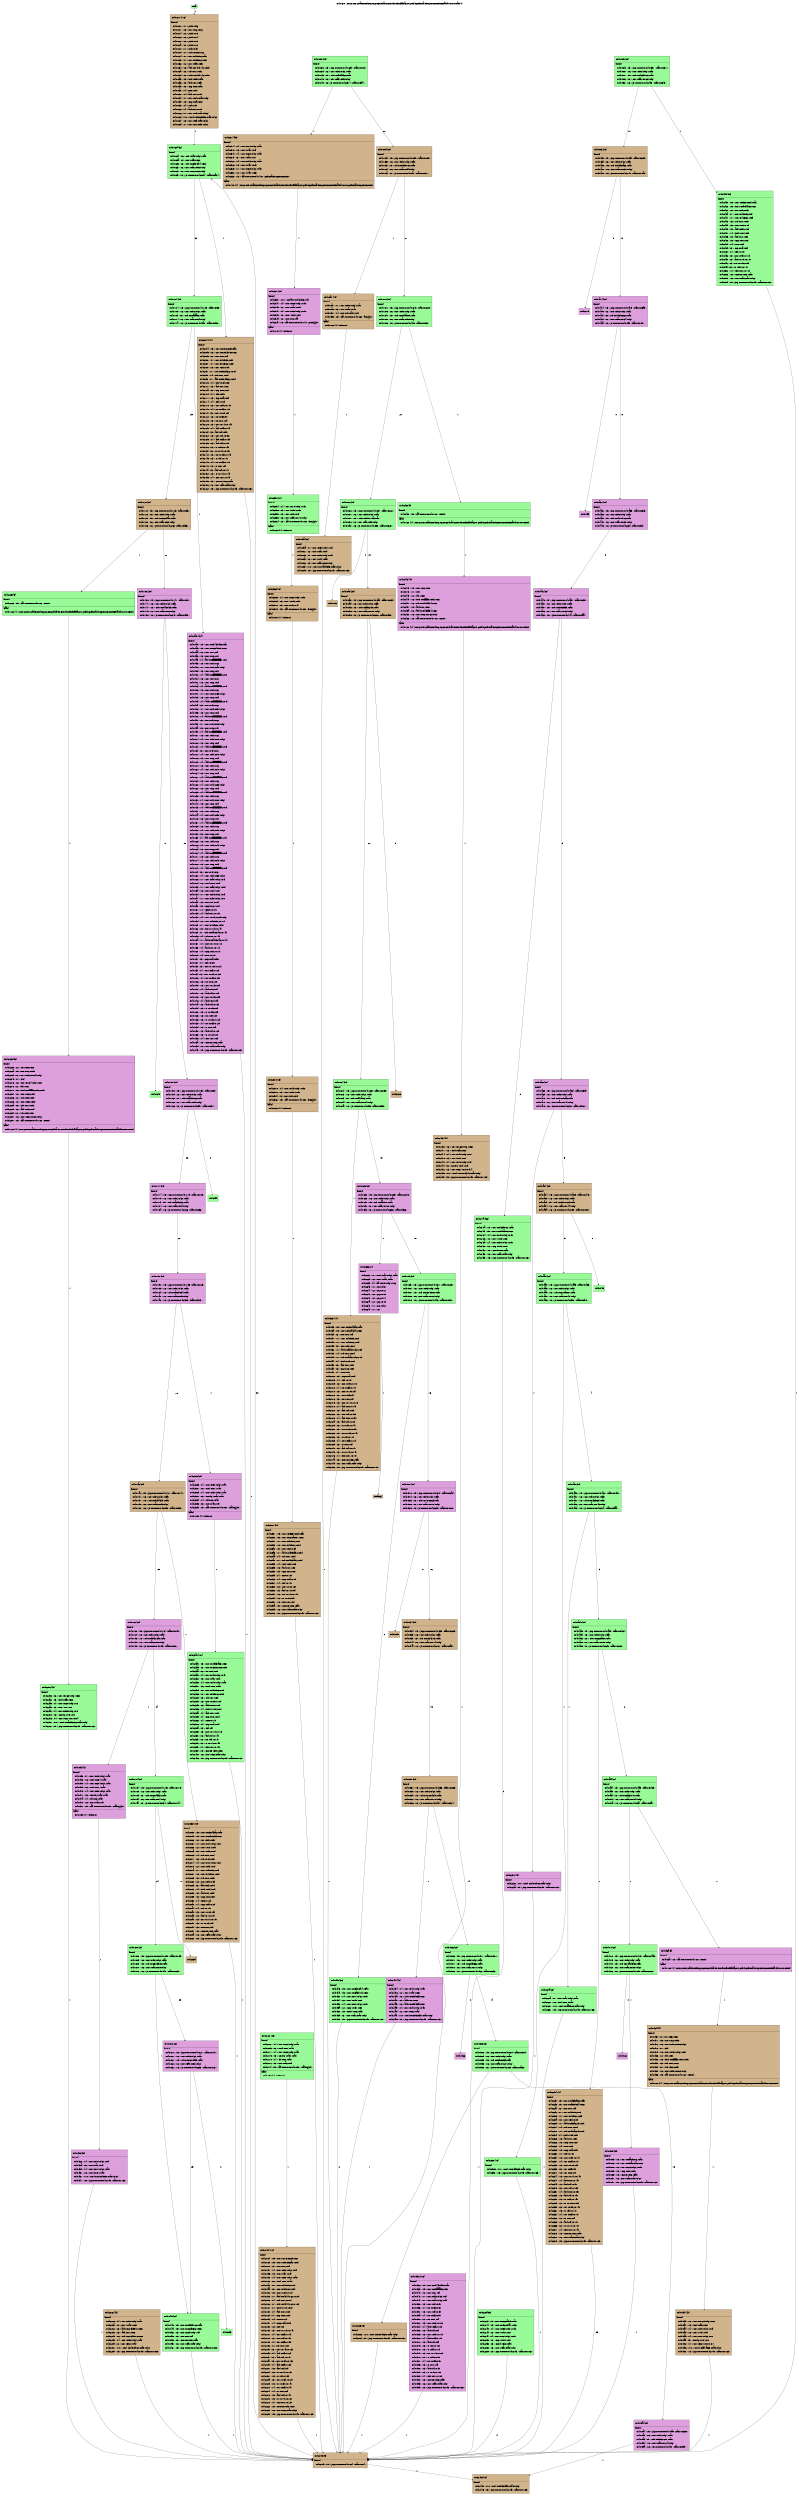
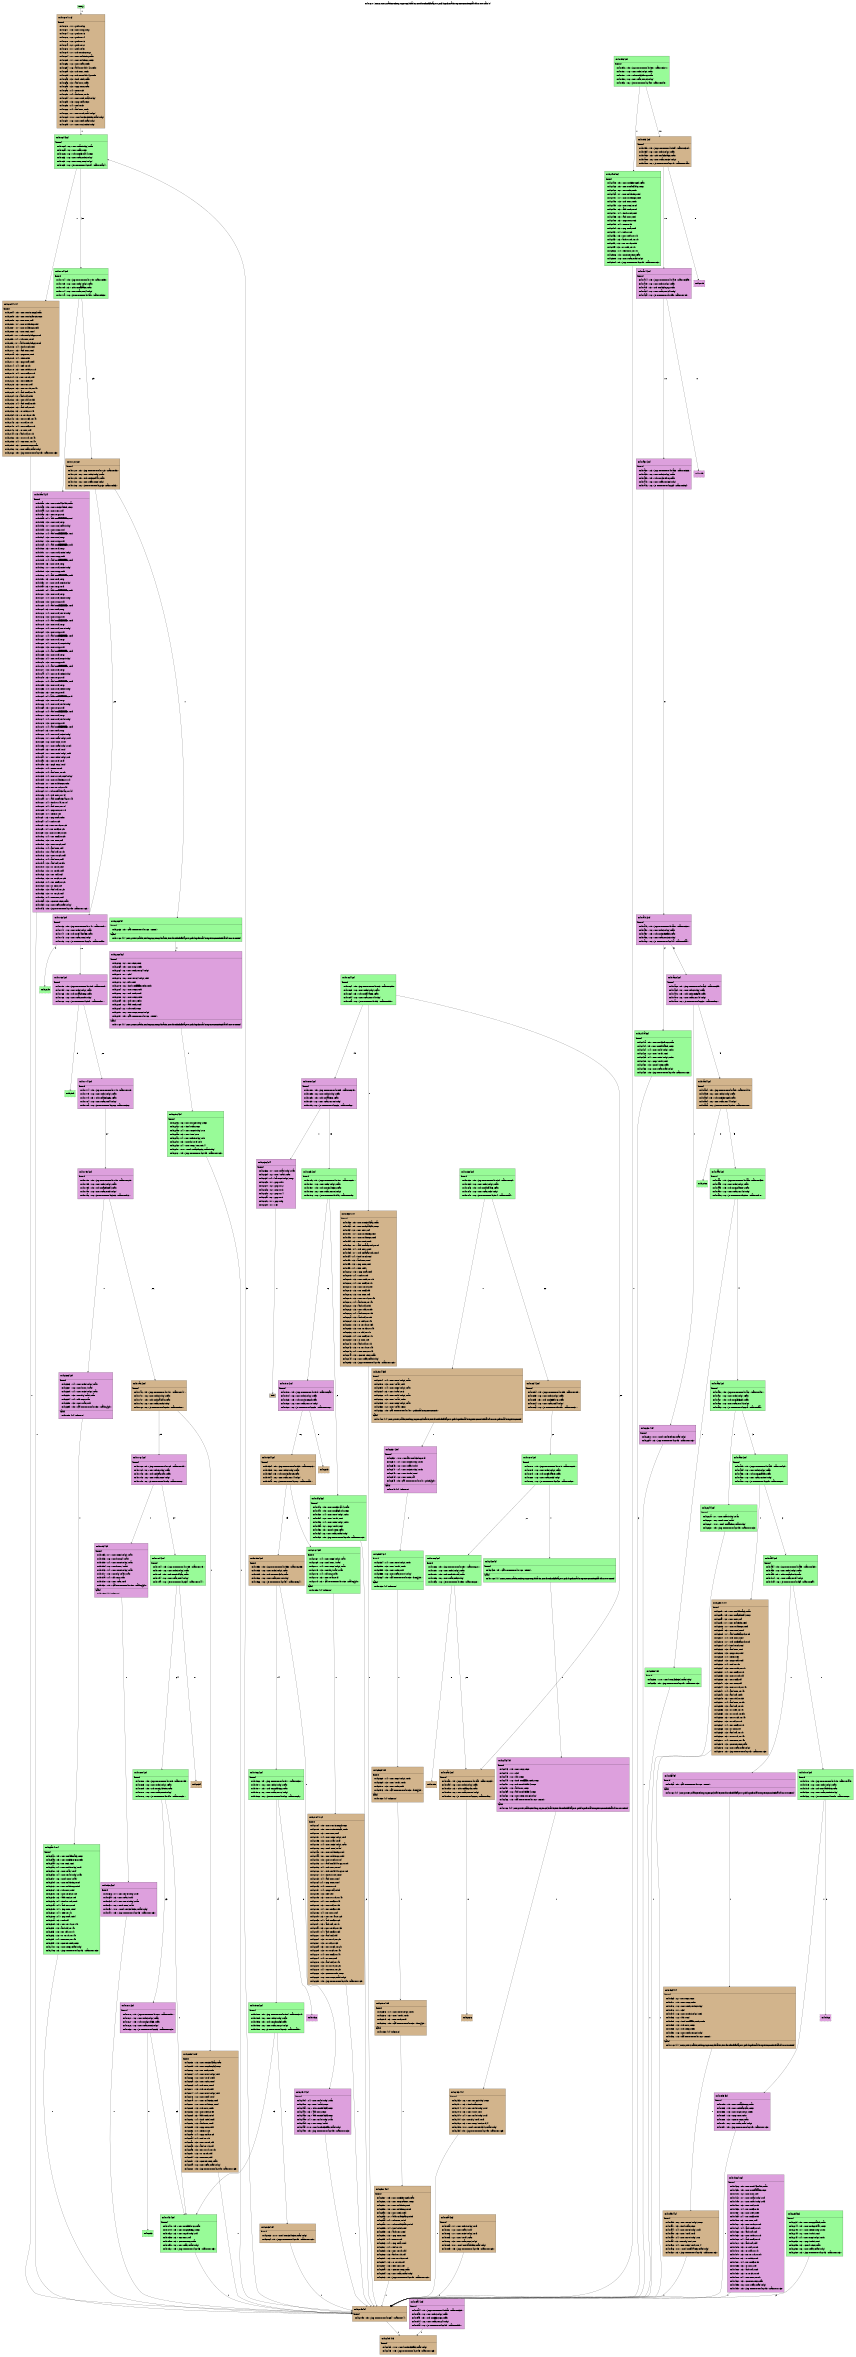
(194, 7) -> (81, 7)
(348, 311) -> none
(364, 849) -> (619, 1329)
(378, 1496) -> (273, 1396)
none -> (297, 1516)
(672, 2176) -> (257, 2135)
(132, 2332) -> none
(597, 2332) -> (660, 2018)
